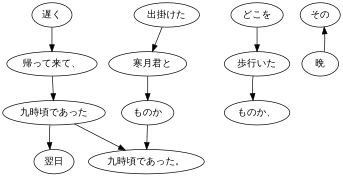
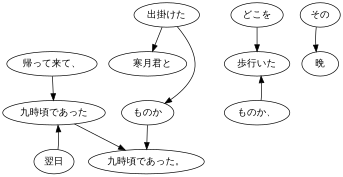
(52, 15) -> none
(325, 43) -> (316, 36)
(148, 85) -> (195, 65)
(253, 85) -> (262, 92)
(49, 134) -> (59, 141)
